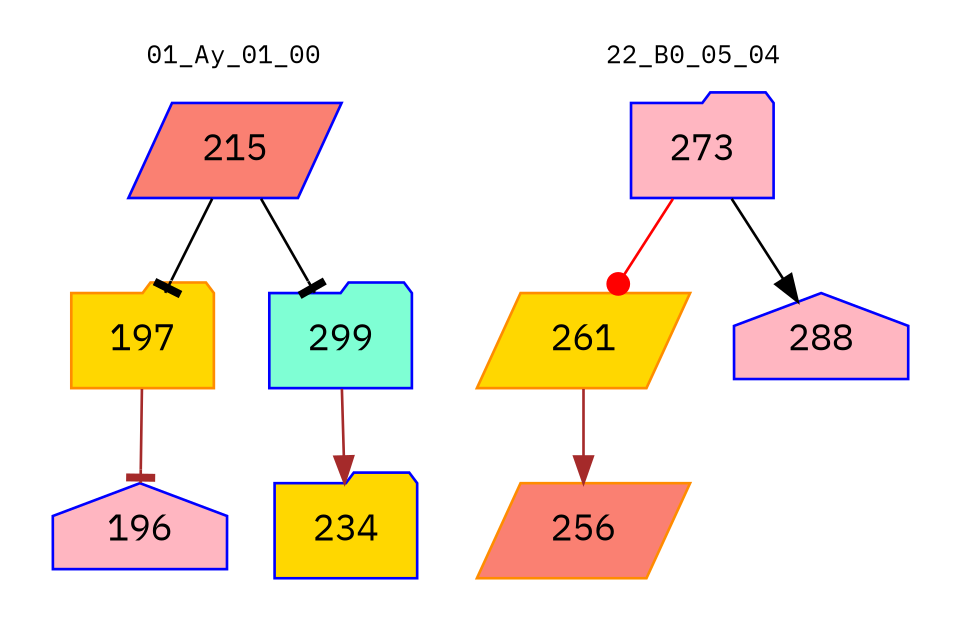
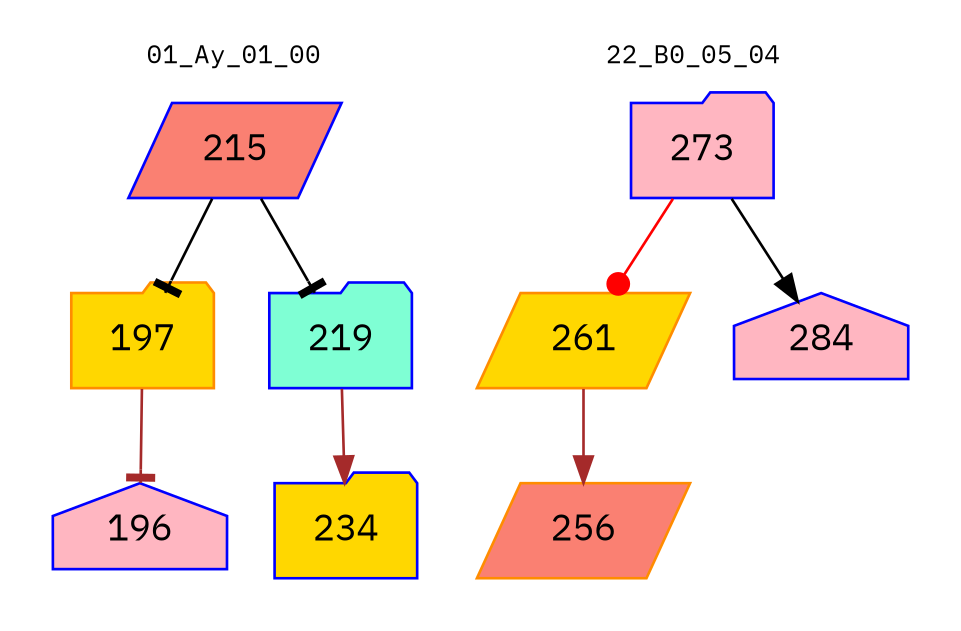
(341, 341) -> (341, 341)
(821, 341) -> (821, 341)
